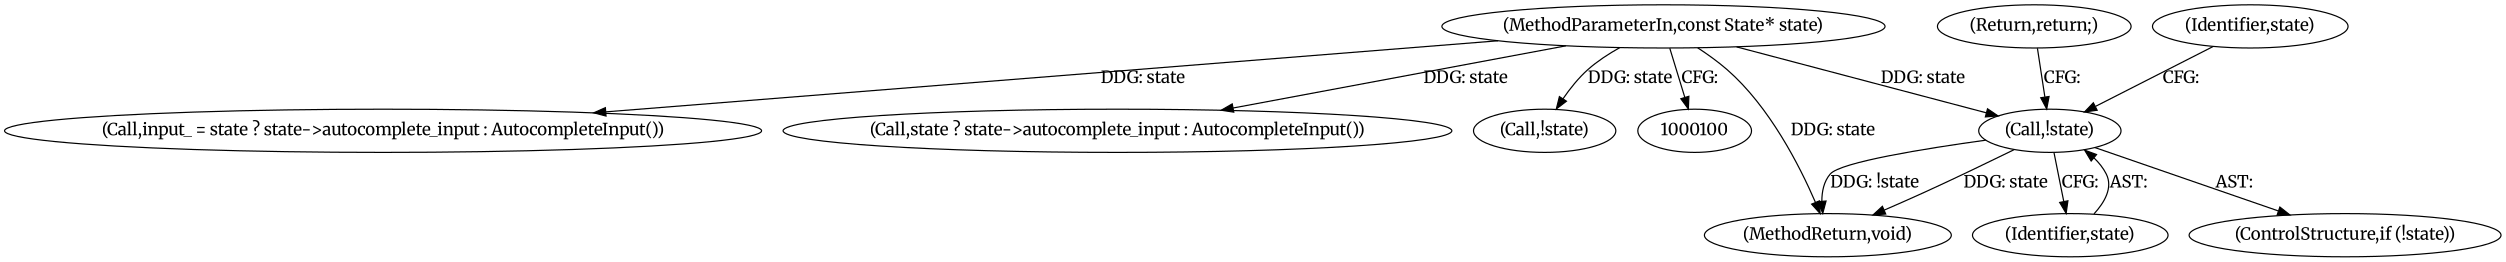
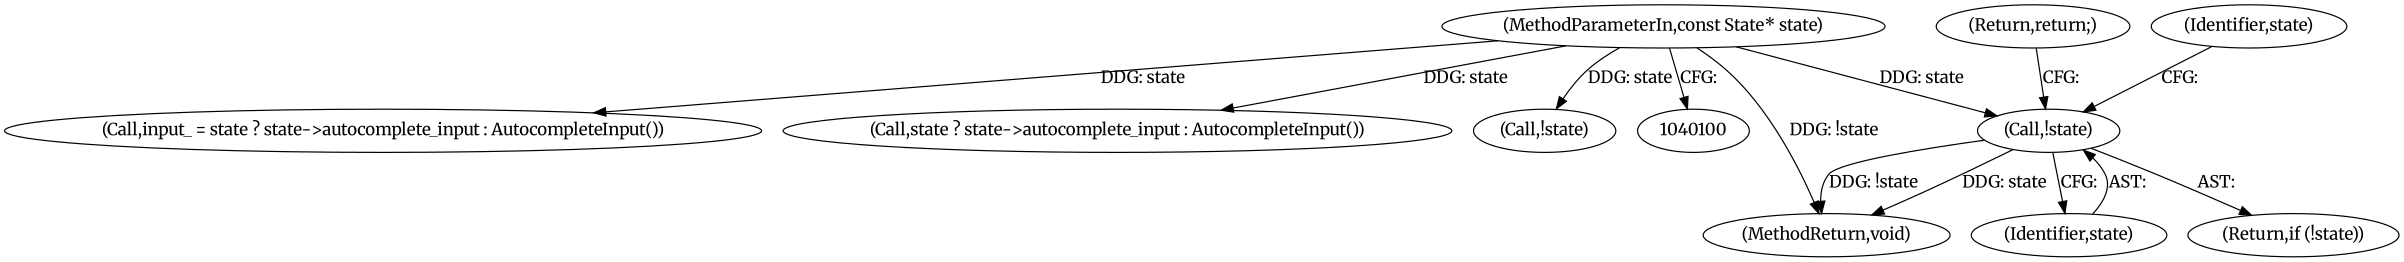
(1695, 131) -> (1693, 131)
(1833, 131) -> (1834, 131)
(2345, 235) -> (2293, 235)
